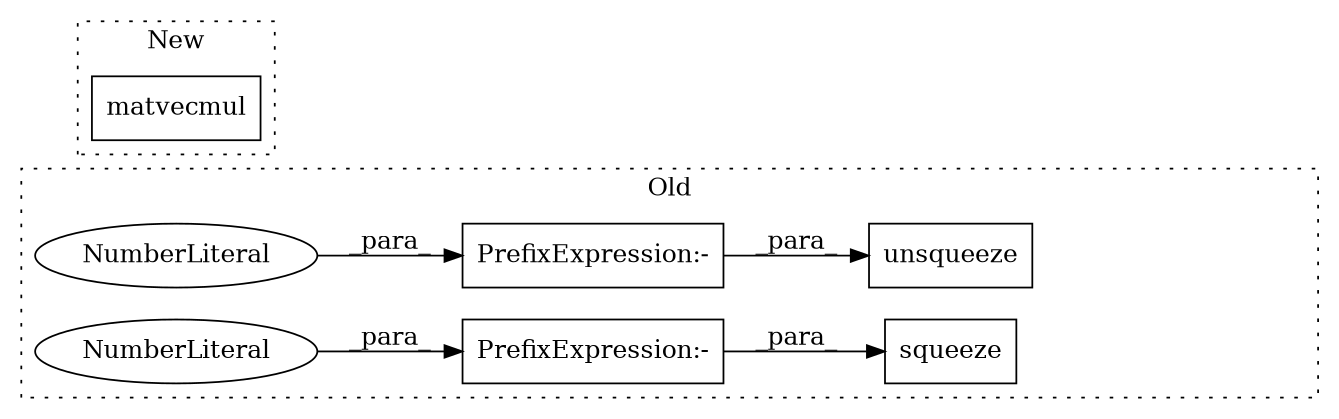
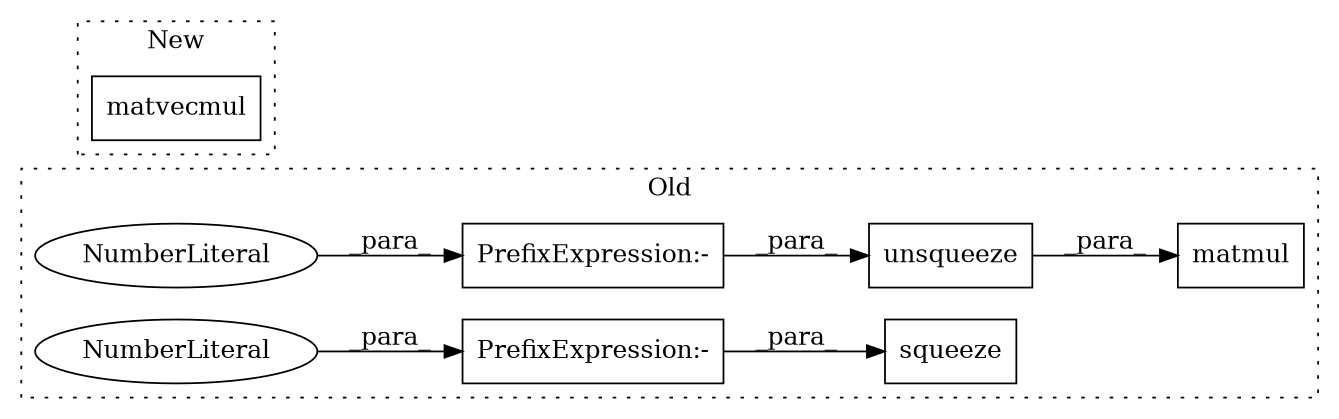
none -> (1241, 256)
